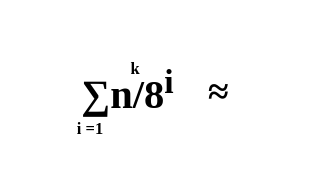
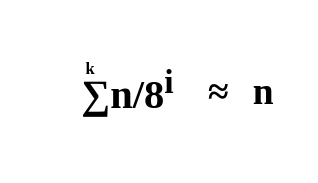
(136, 68) -> (91, 68)
none -> (263, 91)
(91, 128) -> none
